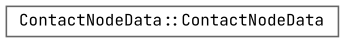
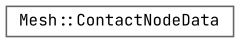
(172, 21) -> (120, 21)
